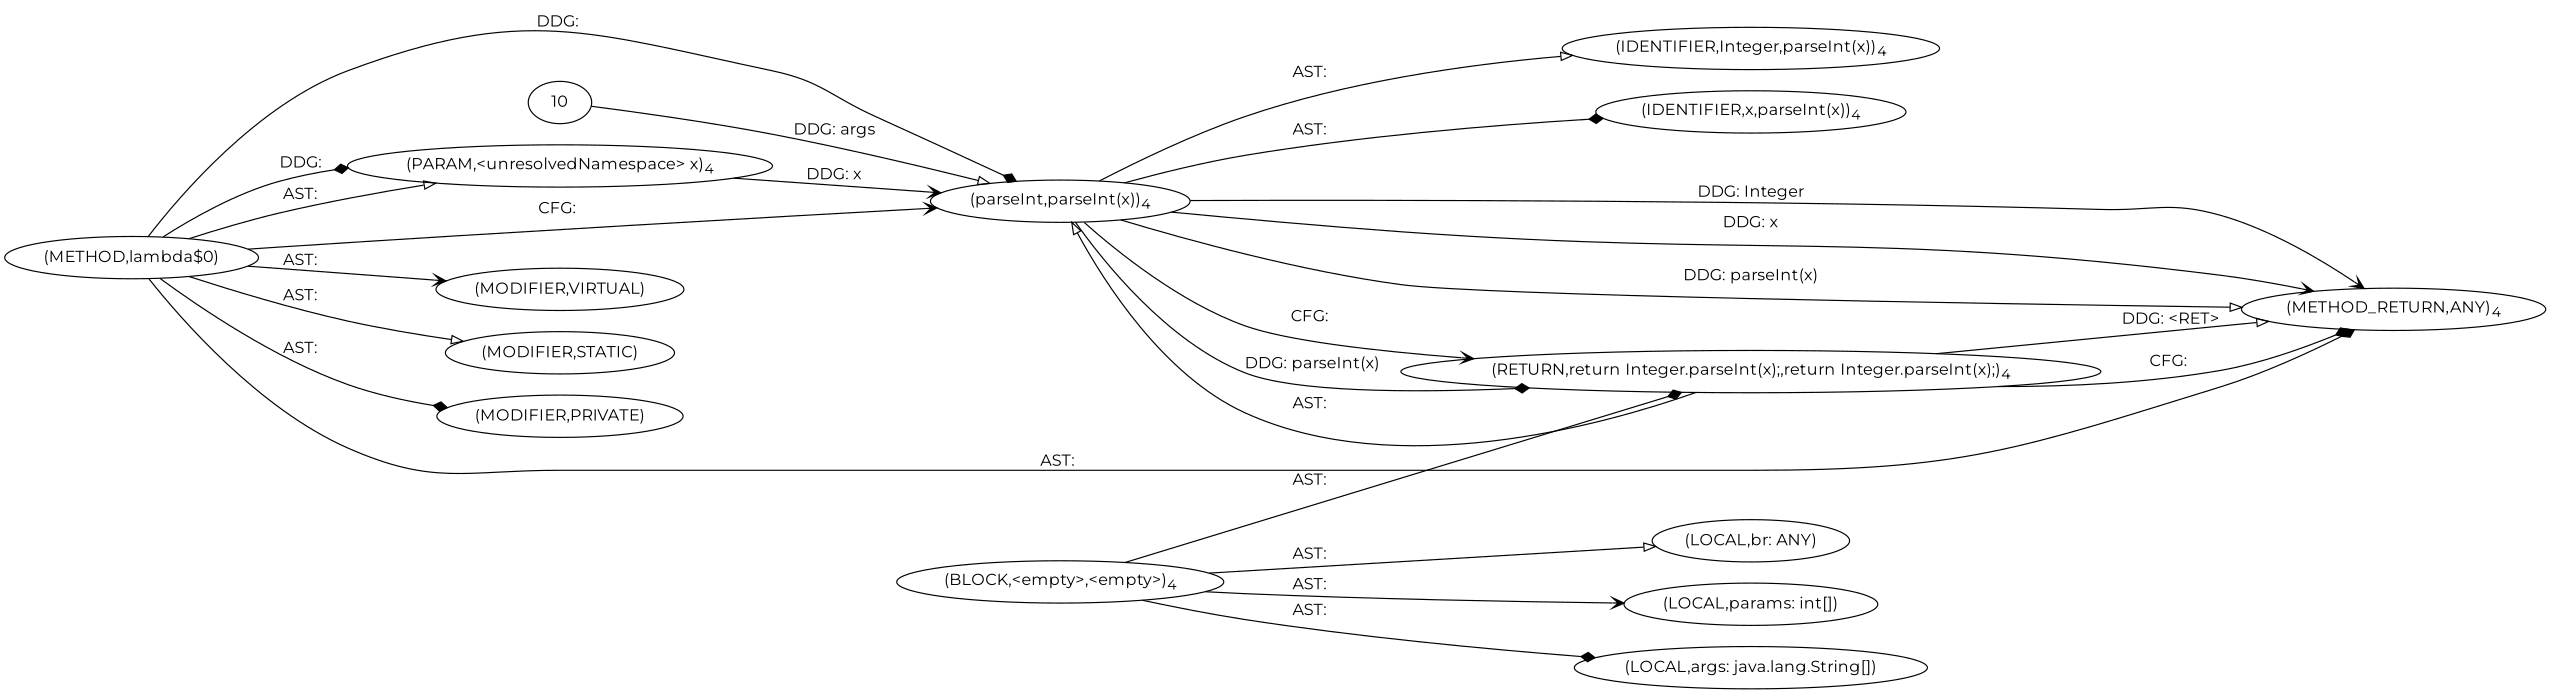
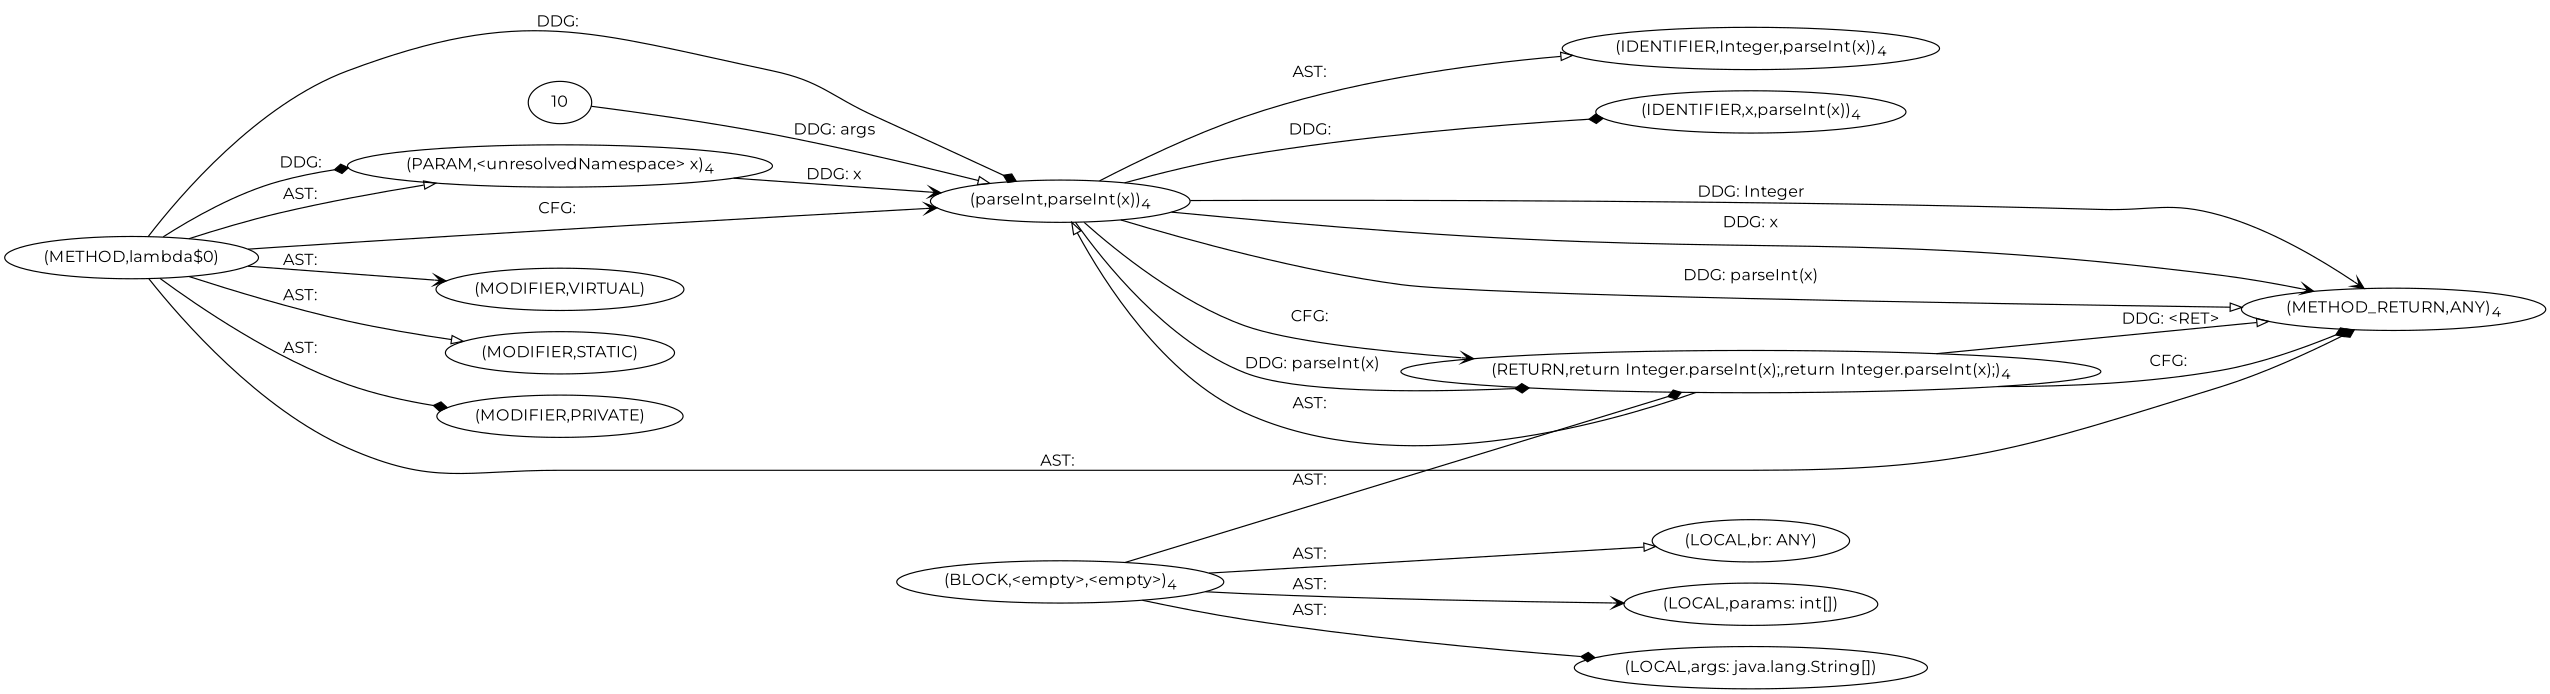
(1312, 130) -> (1312, 130)
